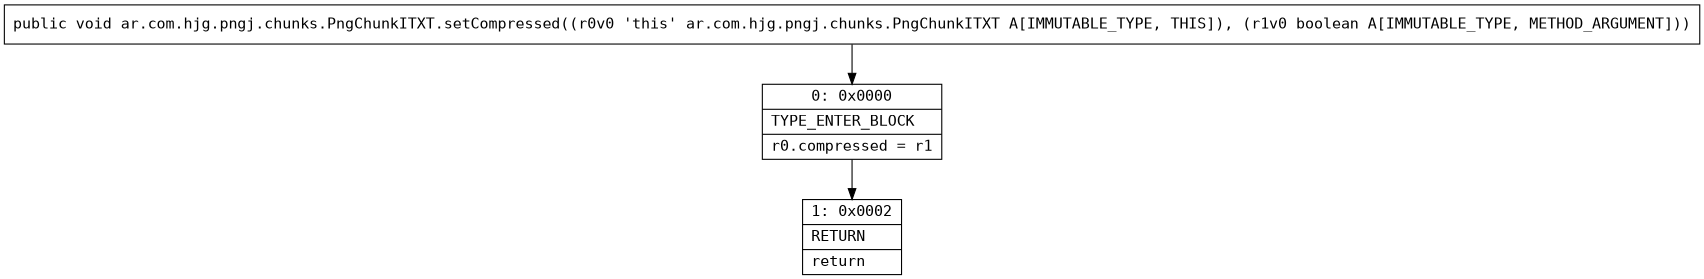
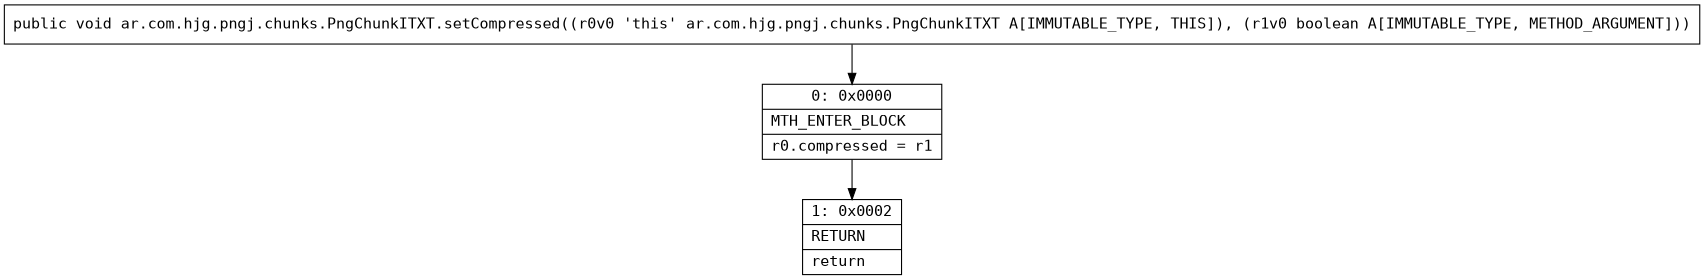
(843, 121) -> (838, 121)
